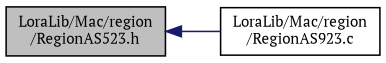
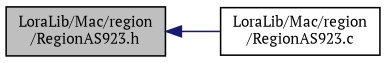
(86, 31) -> (86, 31)
